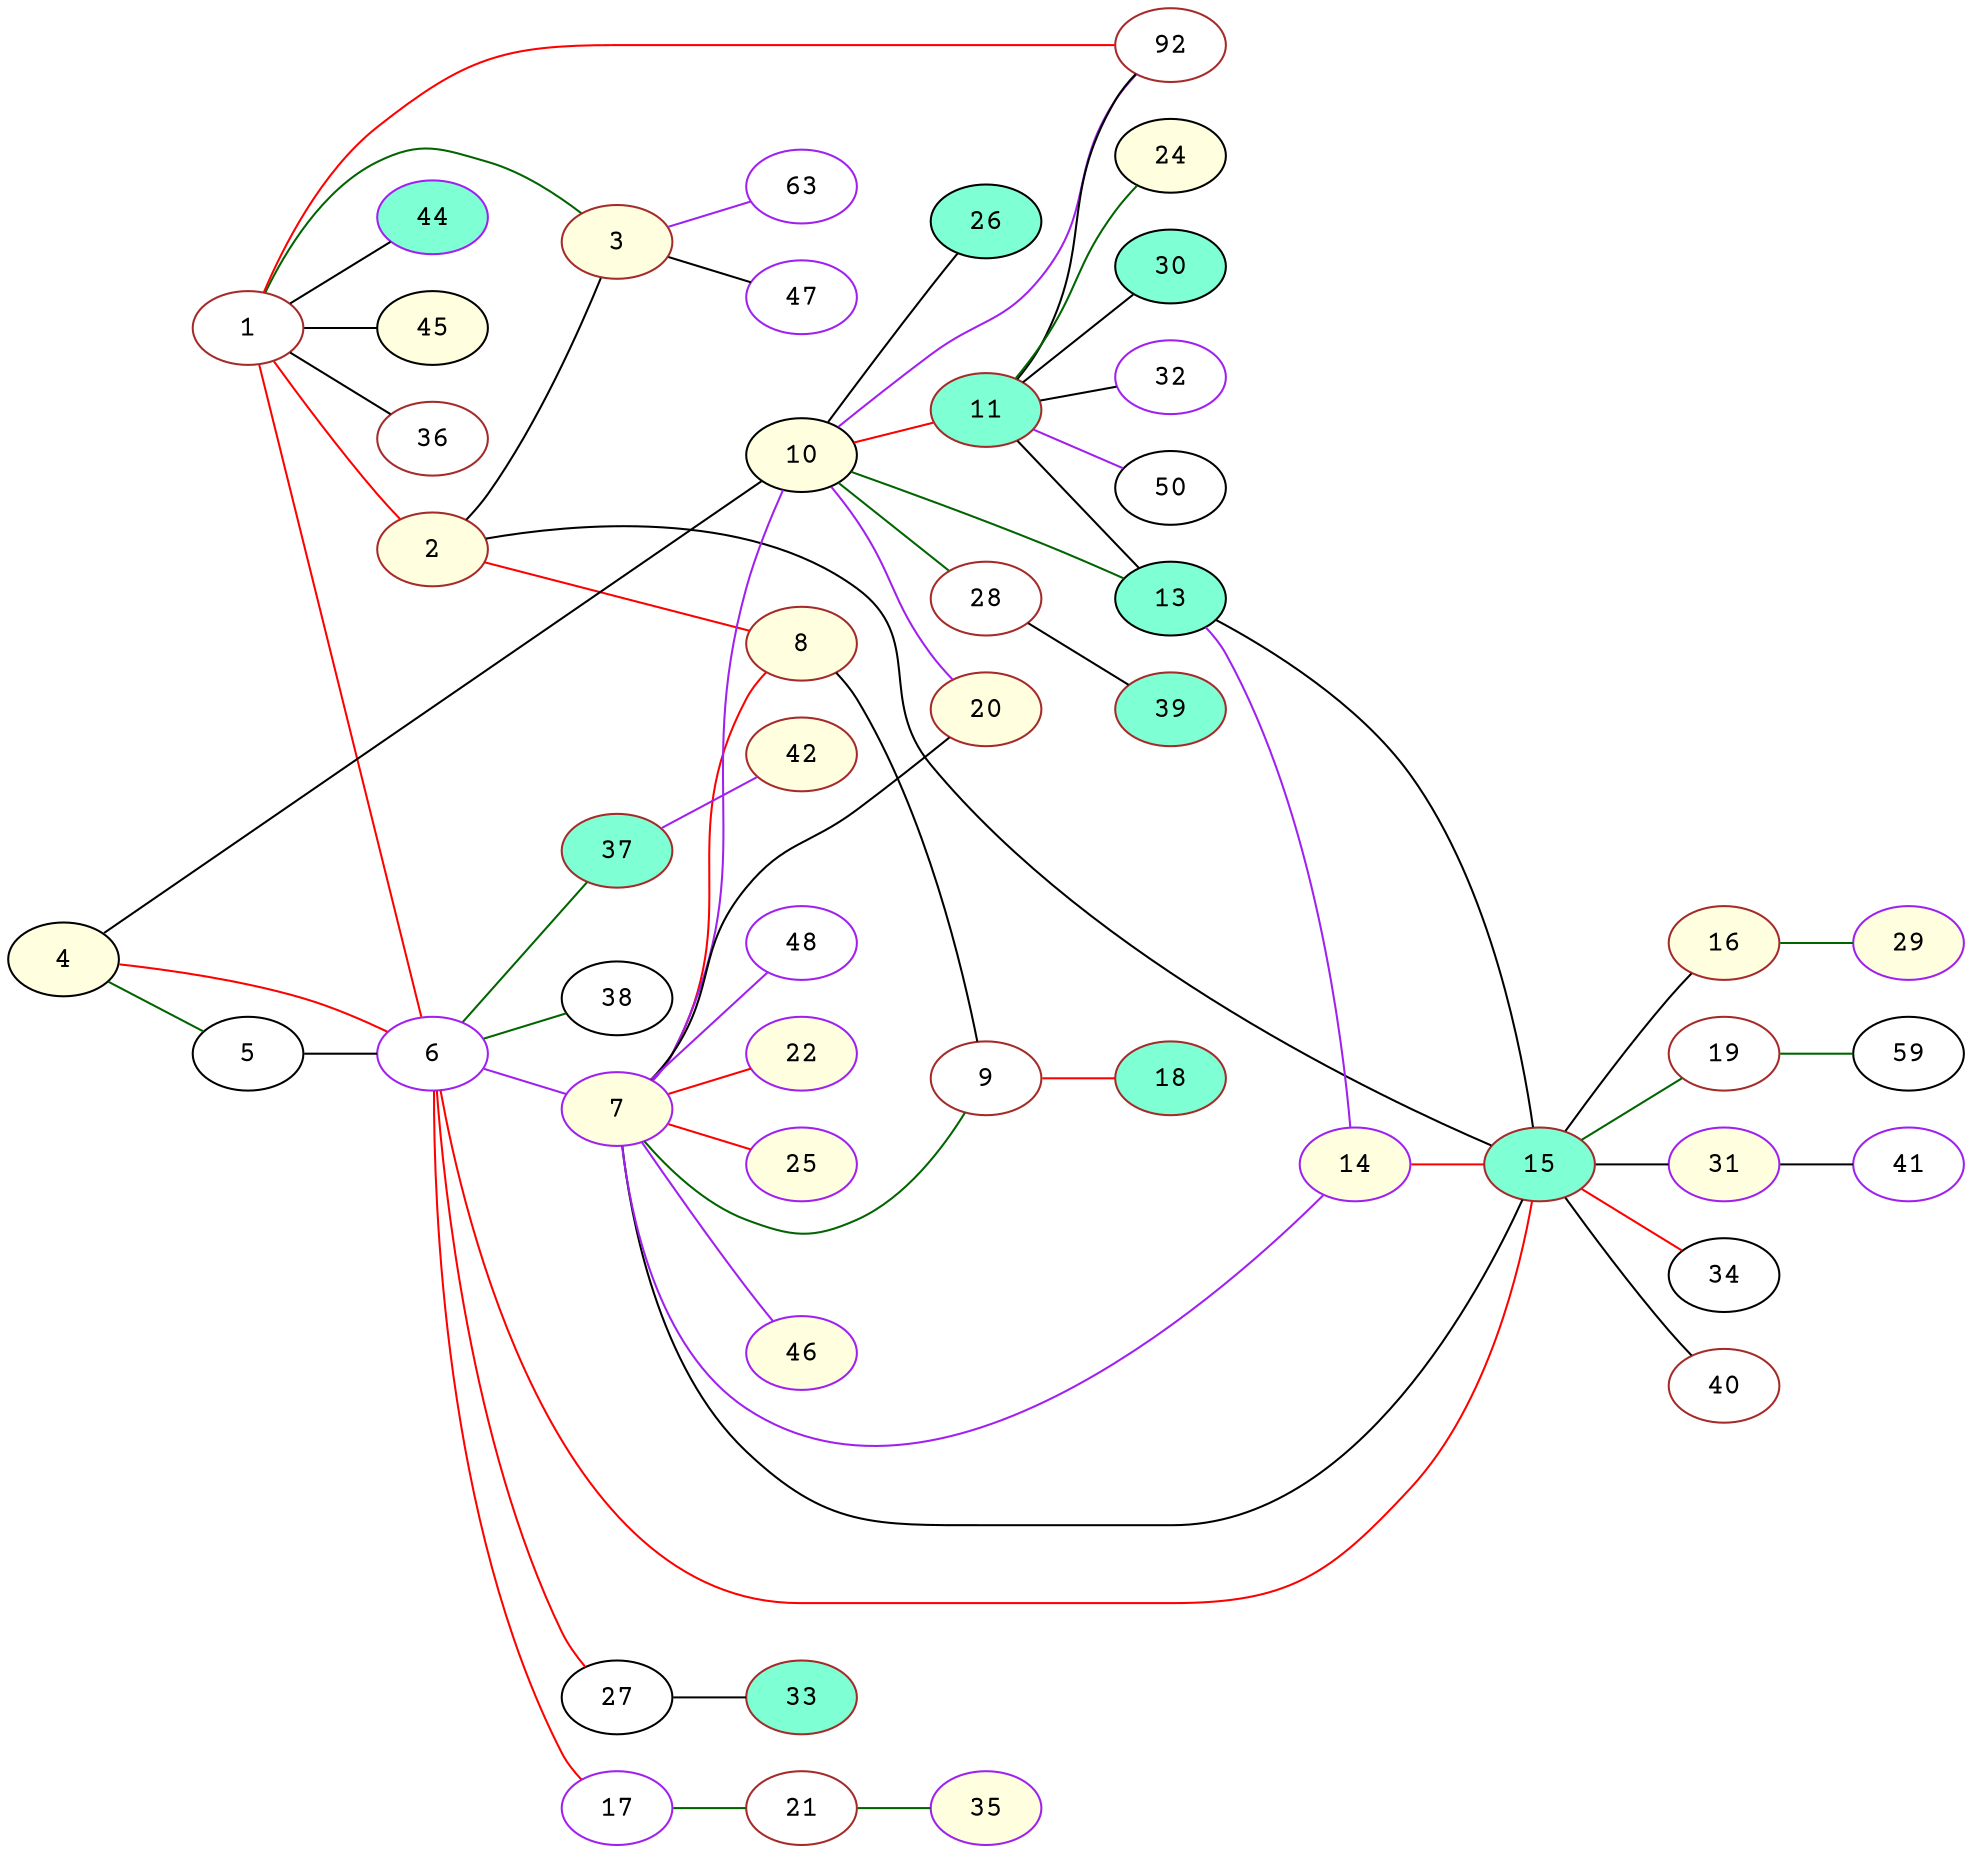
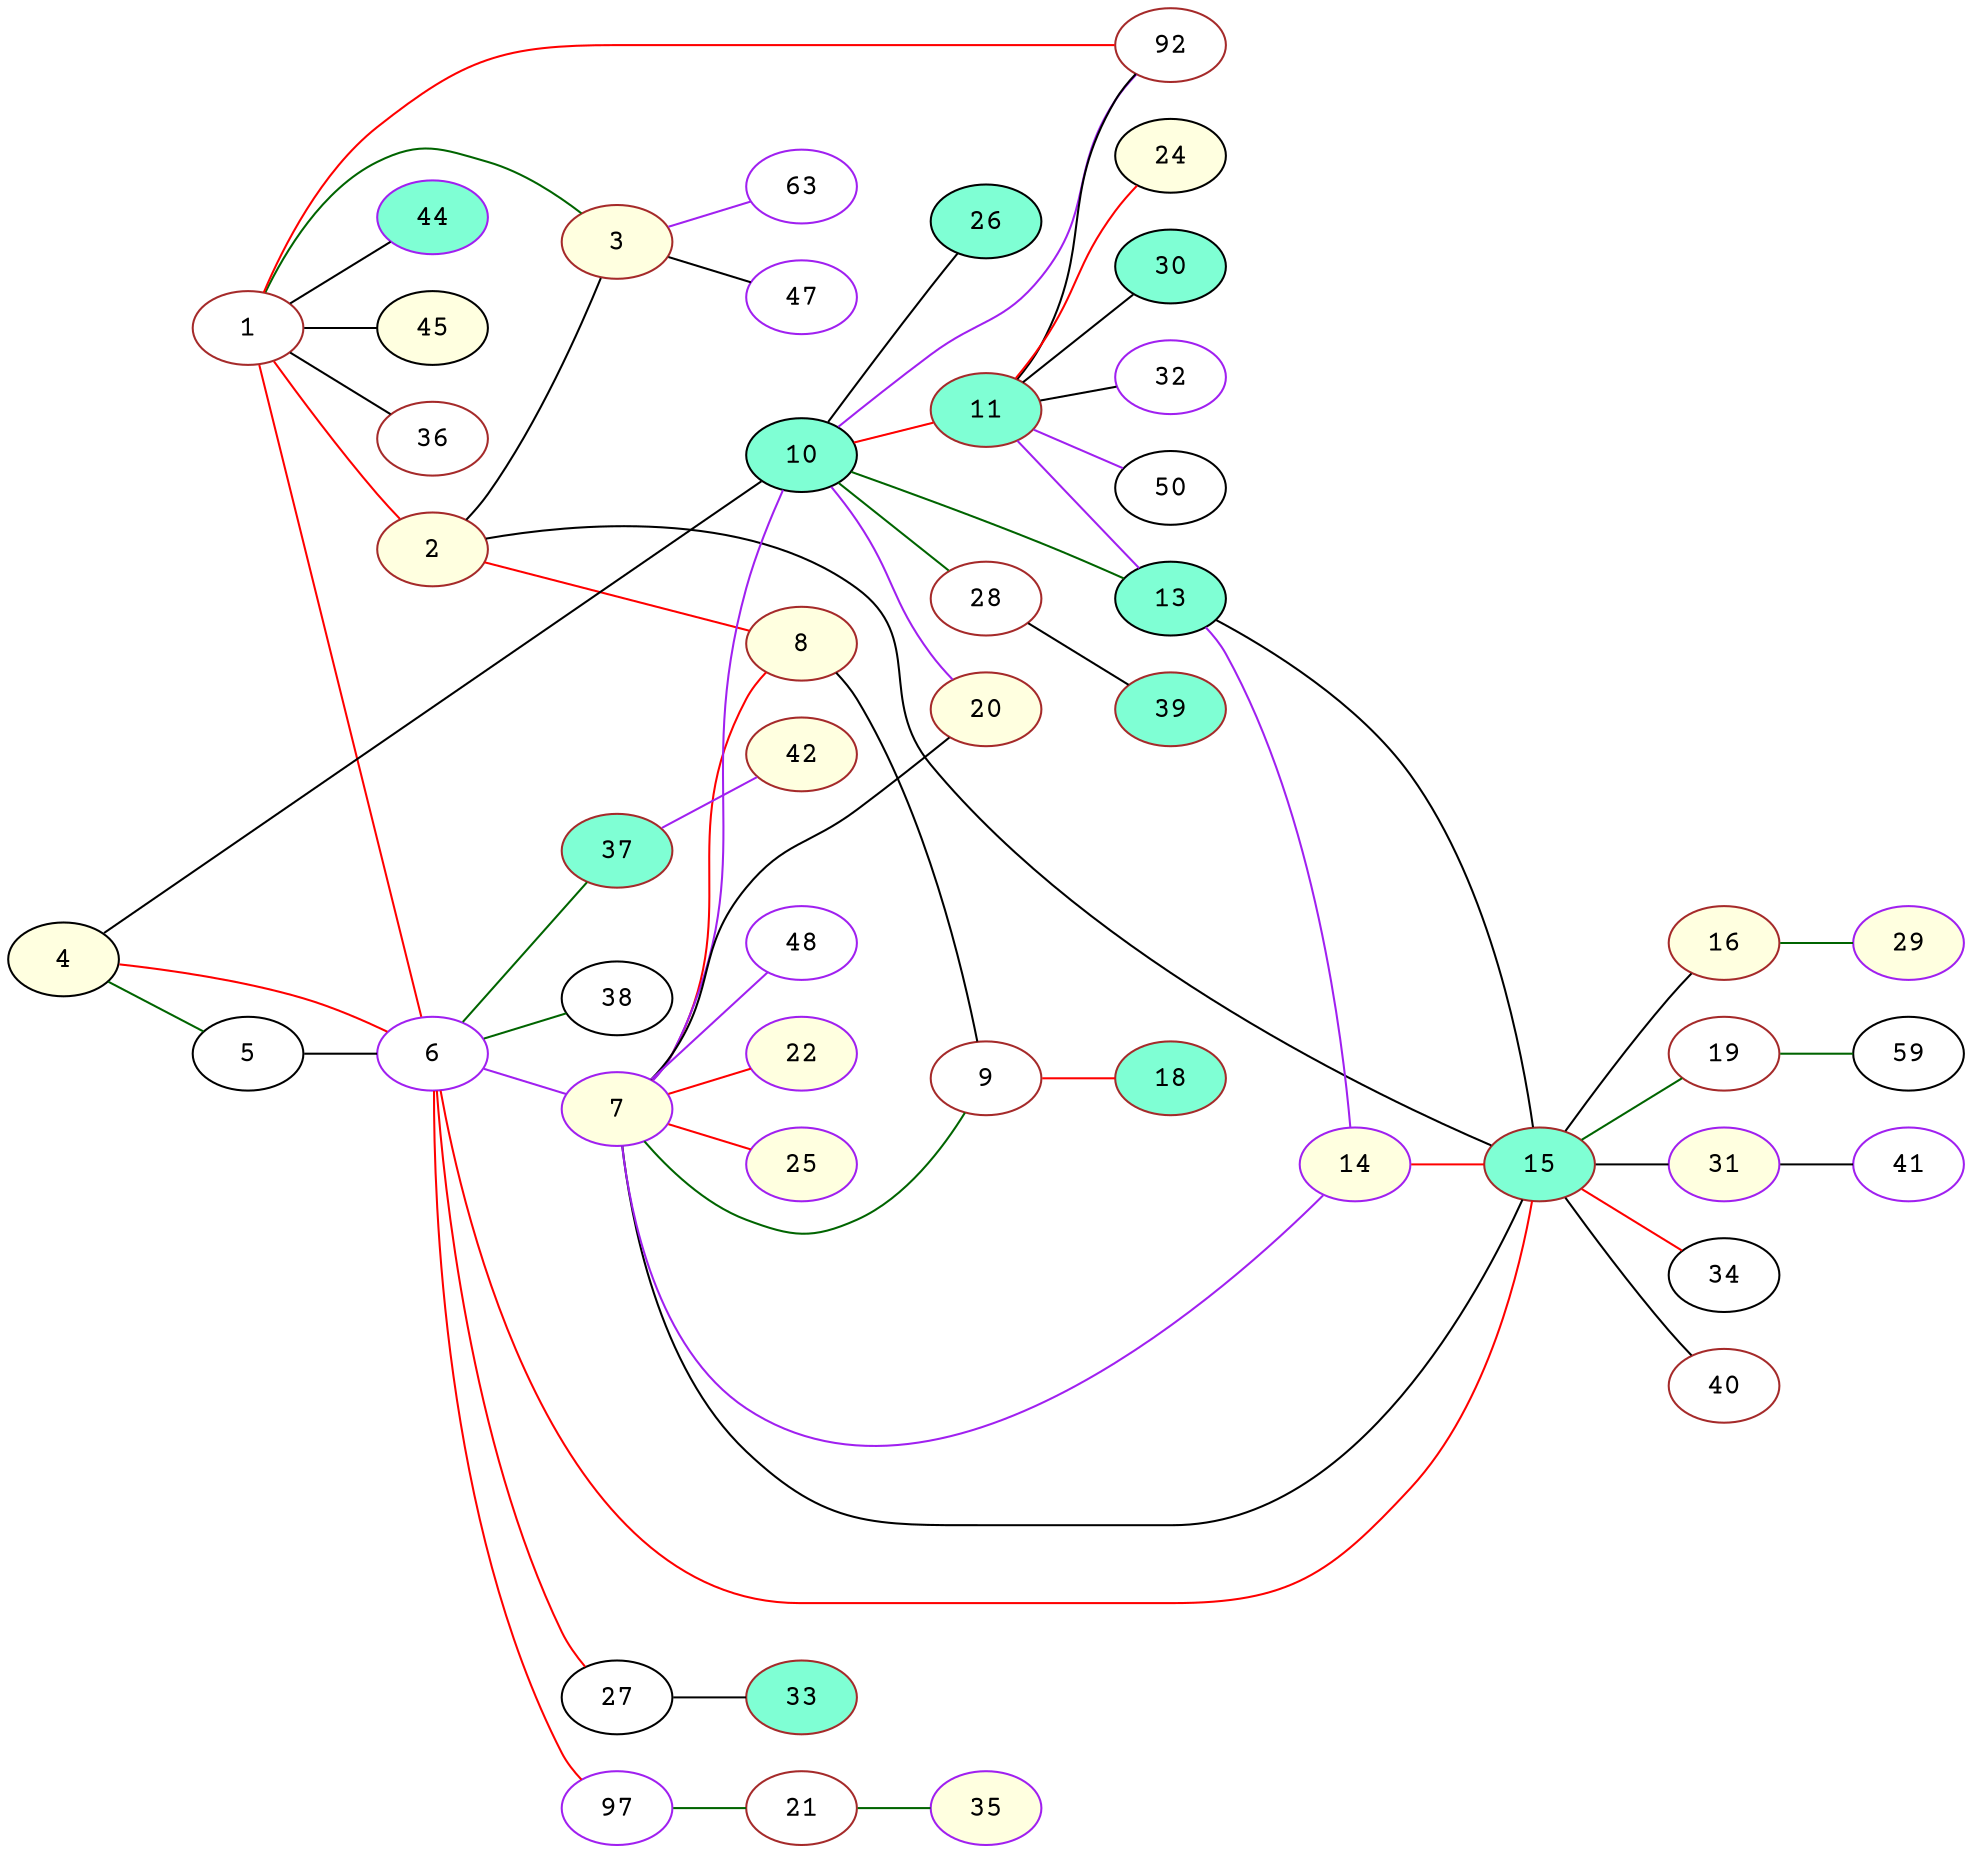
(1083, 266) -> (1083, 266)
(802, 455) -> (802, 455)
(1078, 505) -> (1078, 505)
(802, 1353) -> none
(617, 1808) -> (617, 1808)
